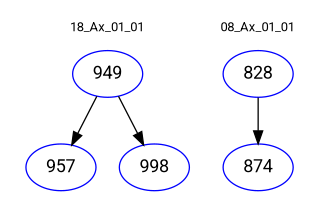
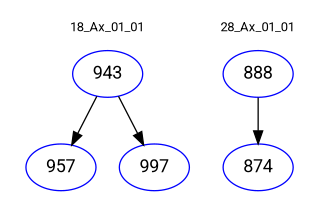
(258, 28) -> (258, 28)
(108, 74) -> (108, 74)
(258, 74) -> (258, 74)
(154, 167) -> (154, 167)
